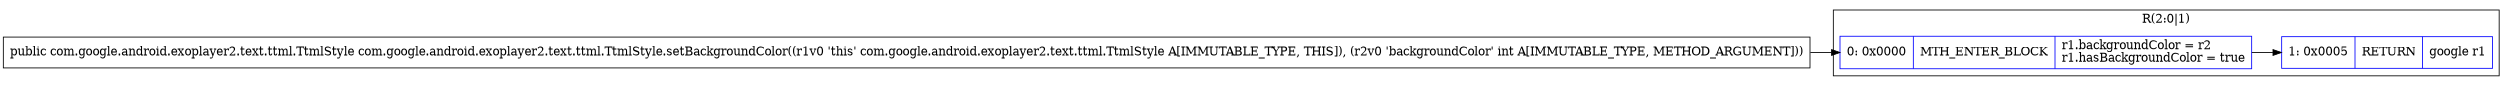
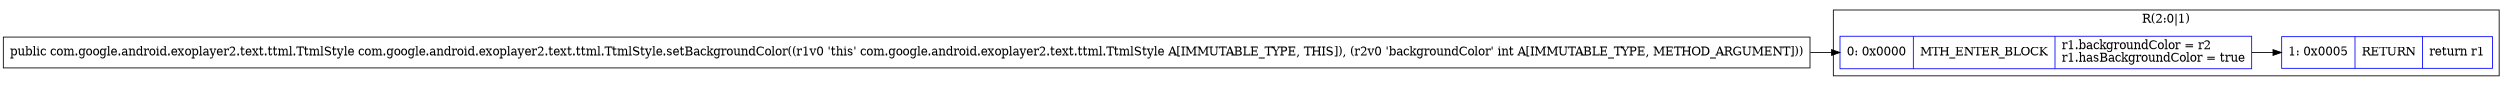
(2458, 52) -> (2457, 52)
